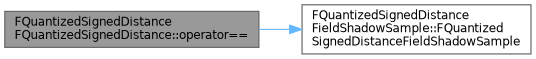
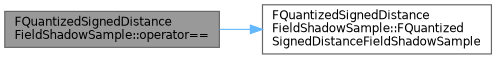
(132, 29) -> (112, 29)
